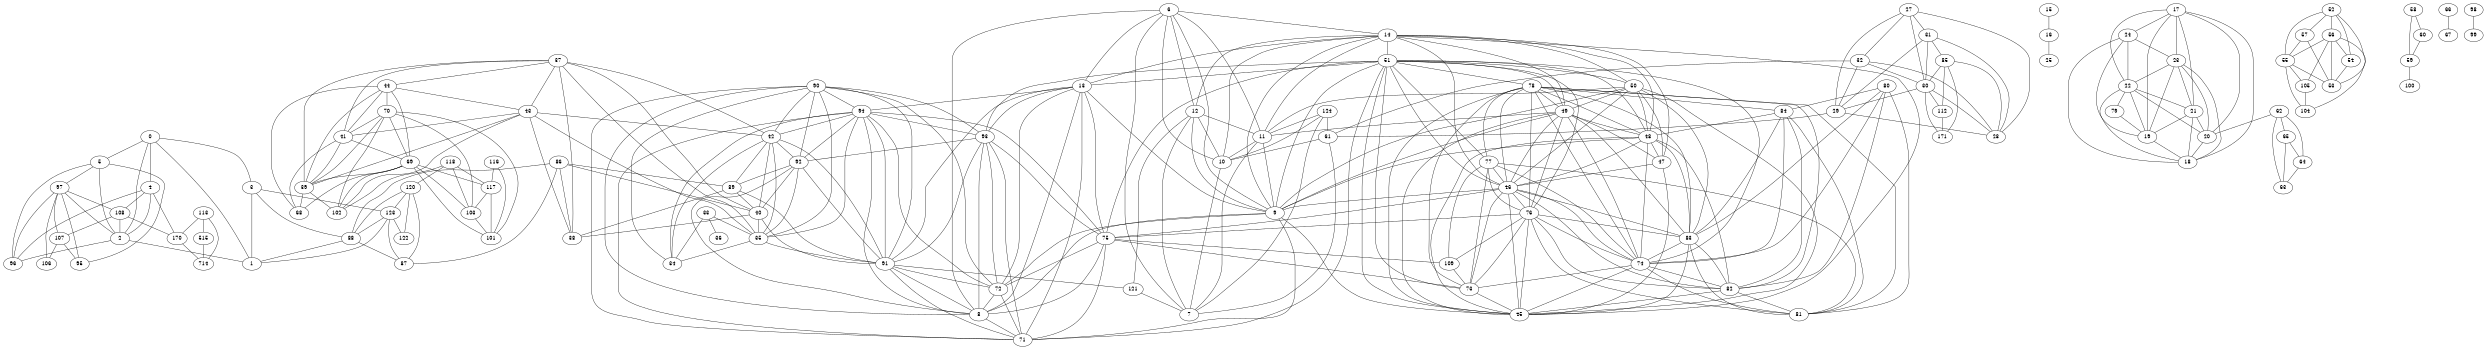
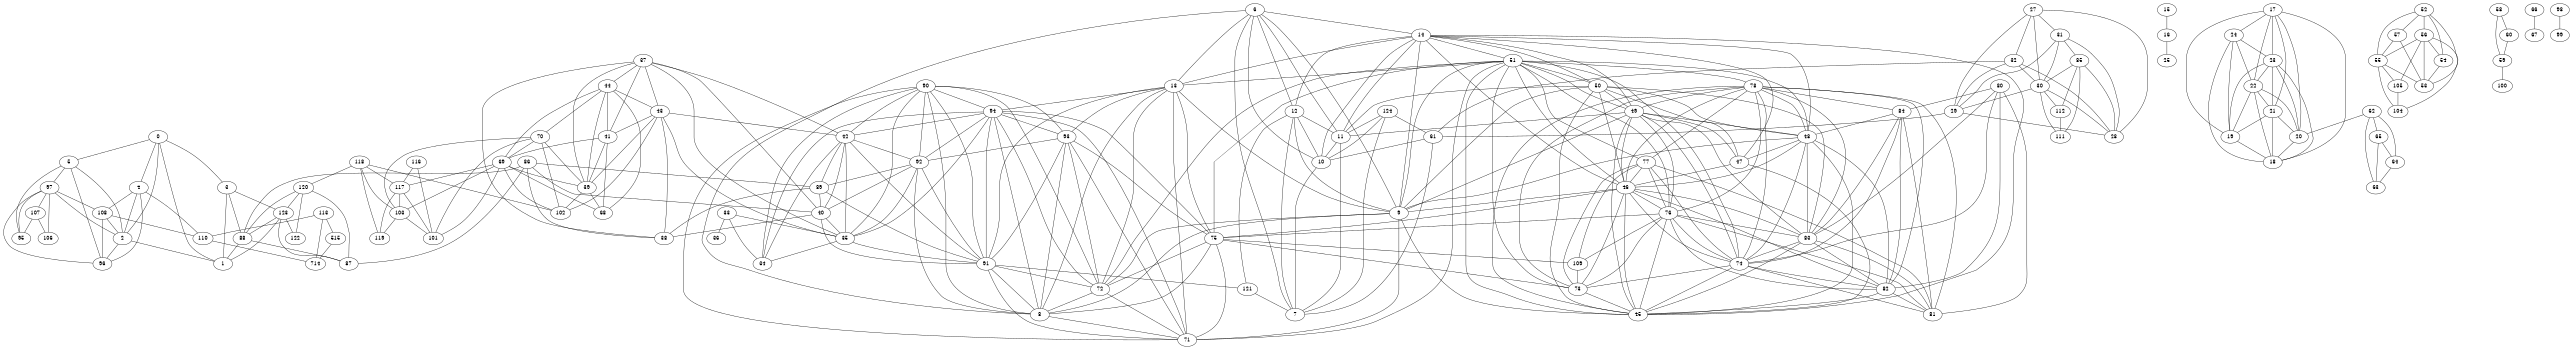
(1171, 69) -> (1263, 100)
(2115, 111) -> none
(365, 124) -> none
(1942, 137) -> (2060, 137)
(1269, 175) -> none
(90, 226) -> (102, 238)
(177, 238) -> (203, 238)
none -> (380, 238)
